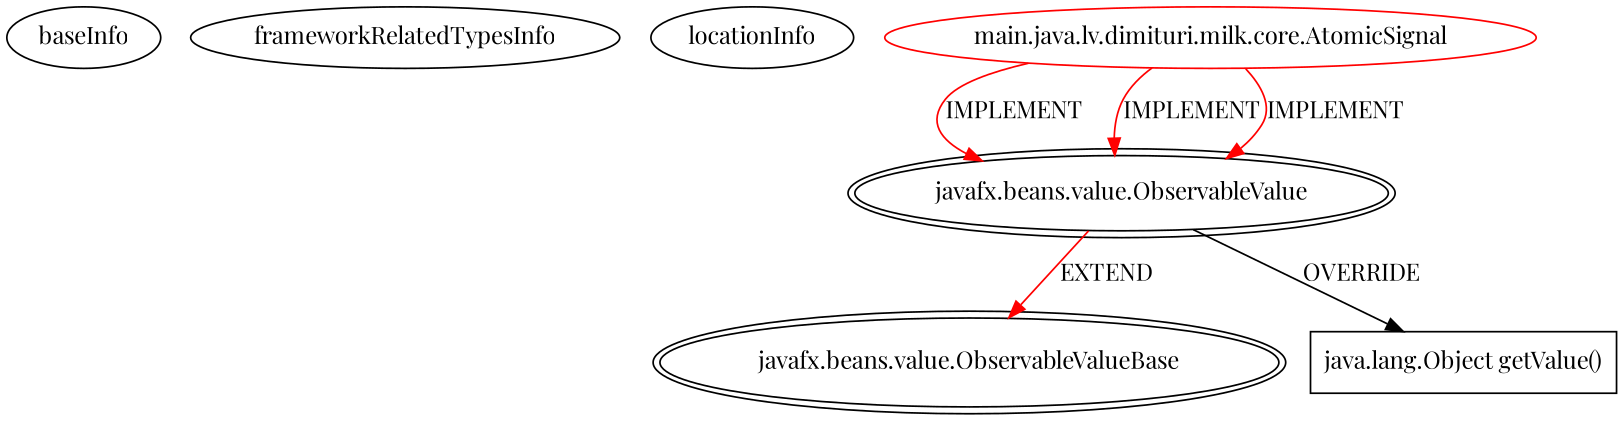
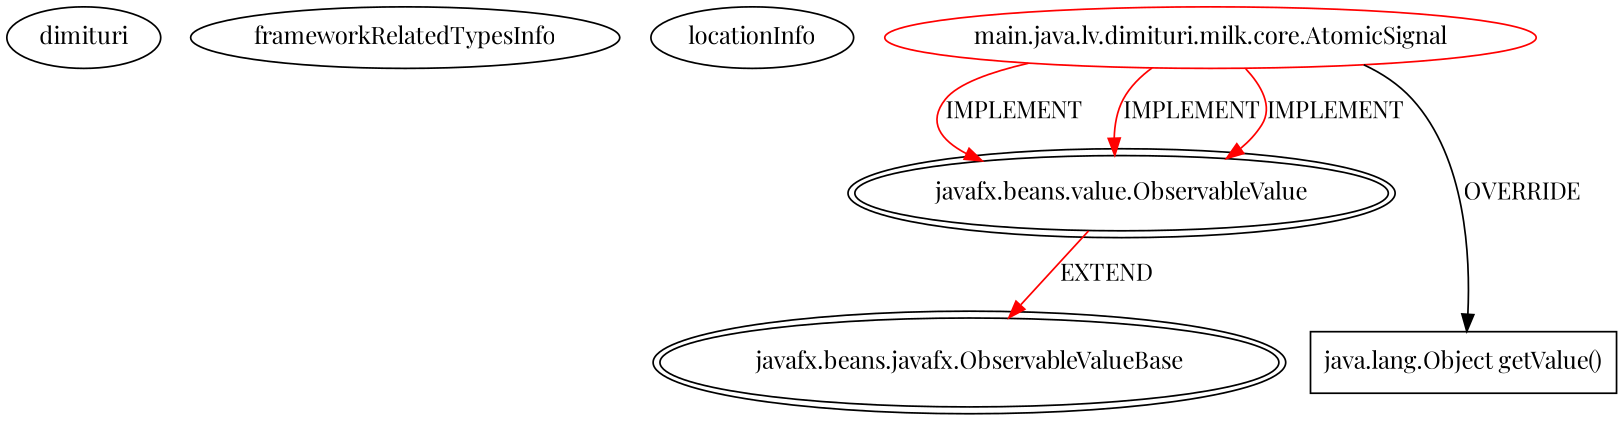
(84, 38) -> (84, 38)
(1290, 277) -> (1452, 172)
(969, 362) -> (969, 362)
